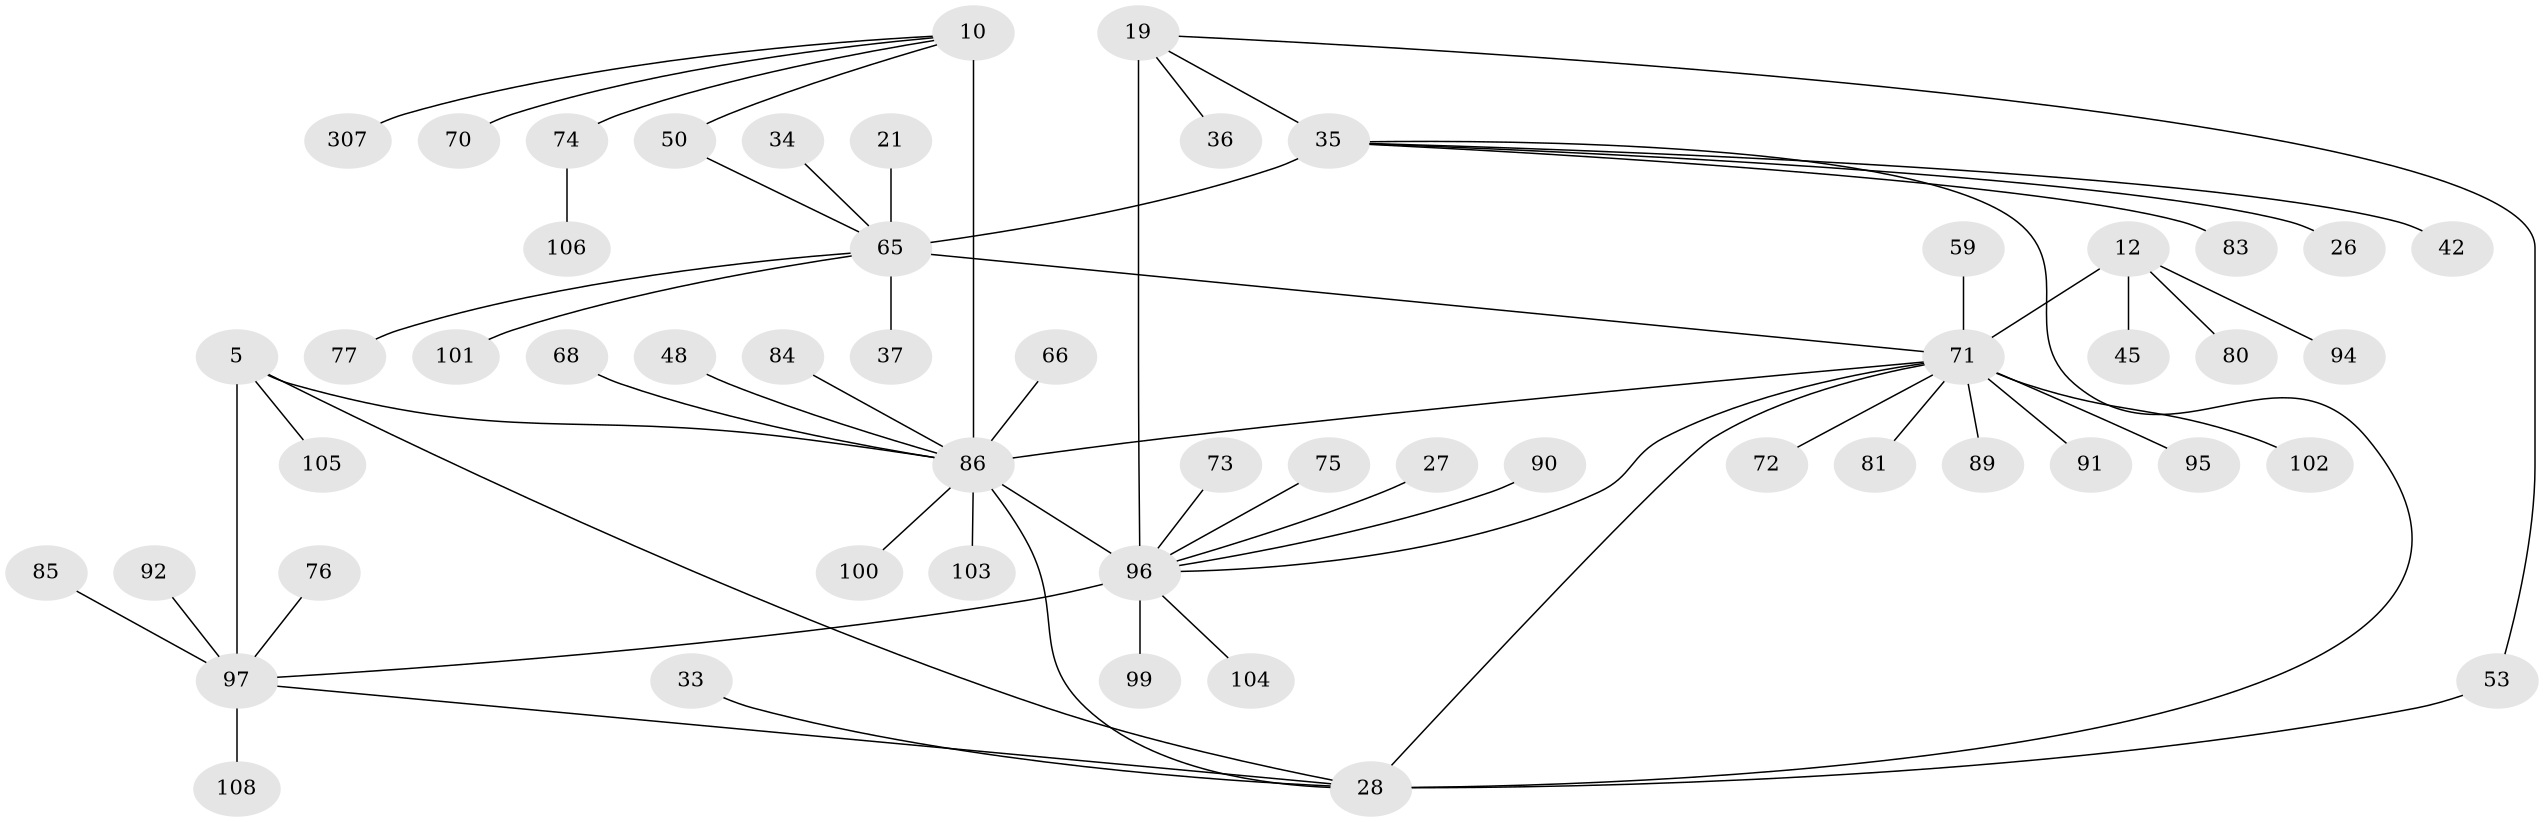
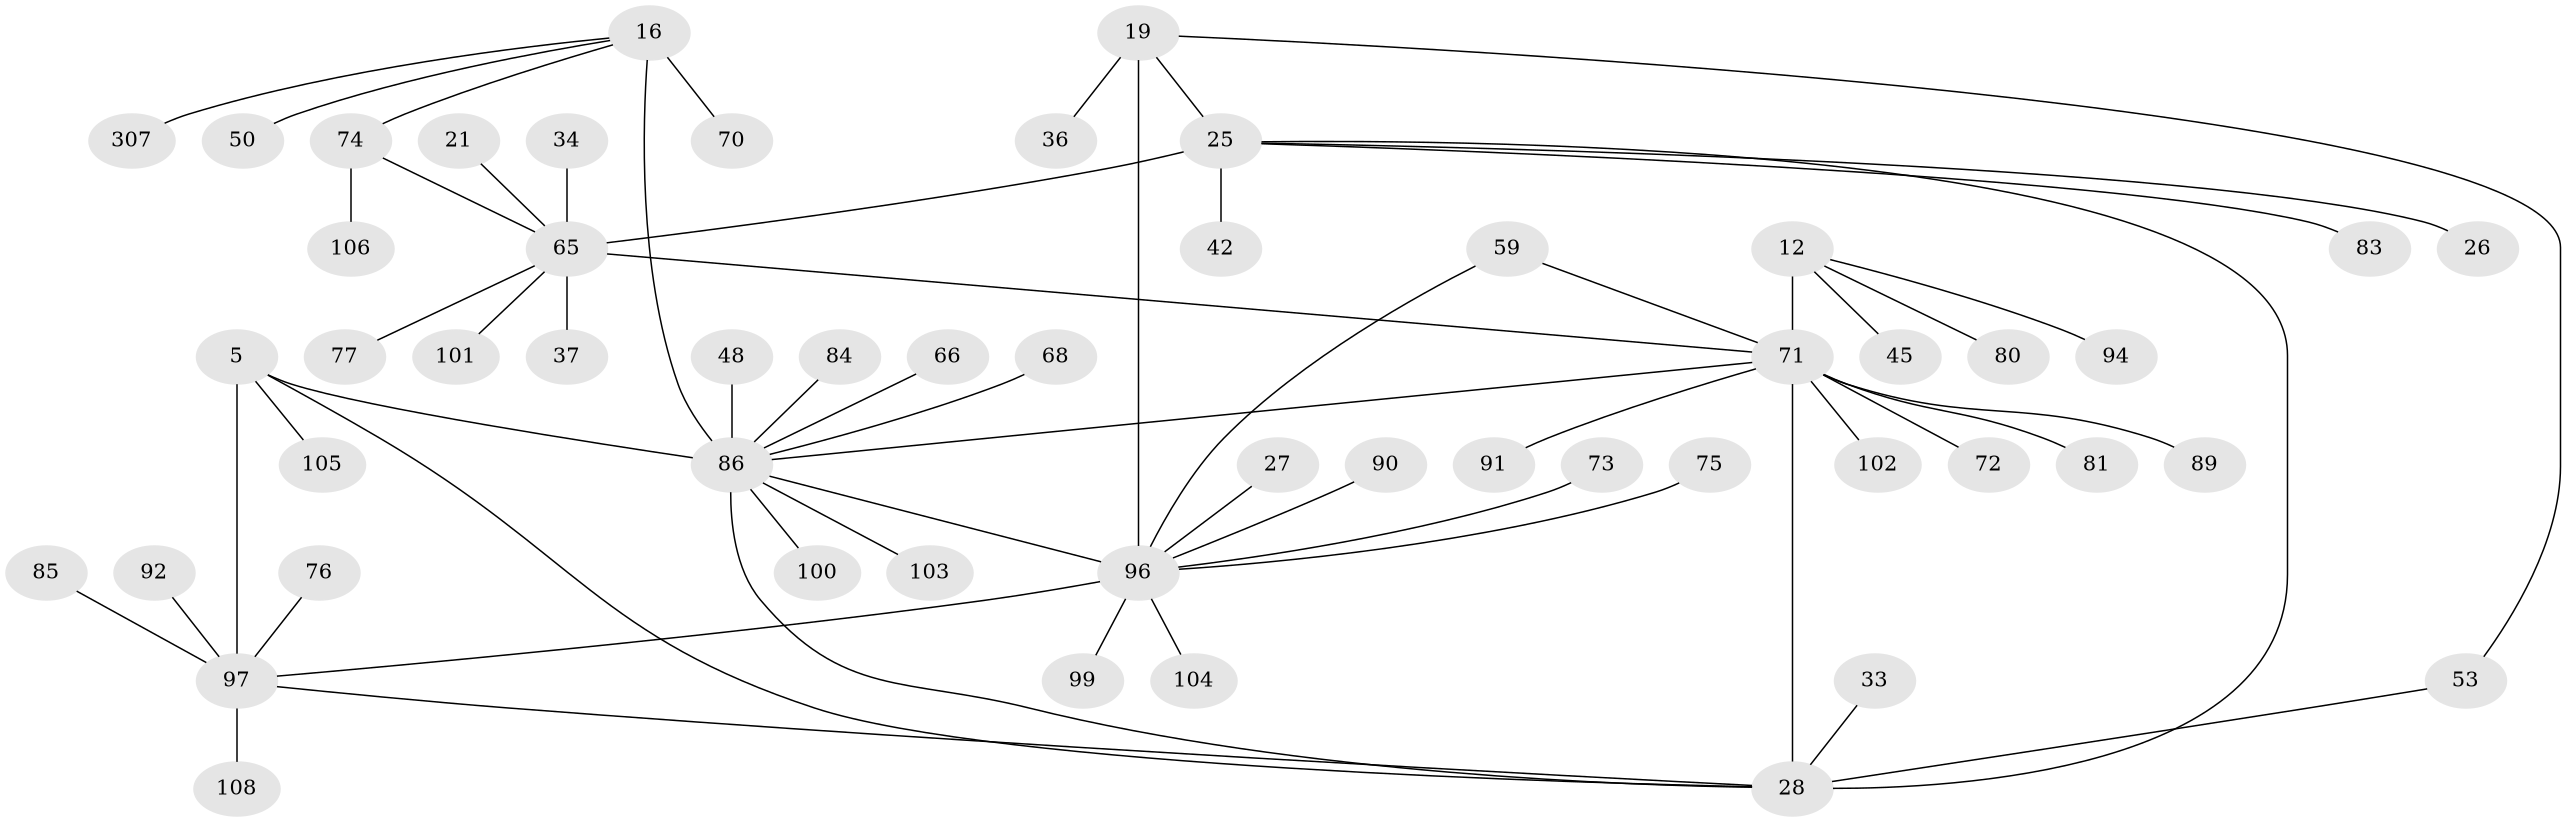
(974, 33) -> (650, 33)
(1329, 141) -> (1221, 141)
(783, 195) -> (459, 195)
(2199, 465) -> none
(1566, 505) -> (1290, 381)
